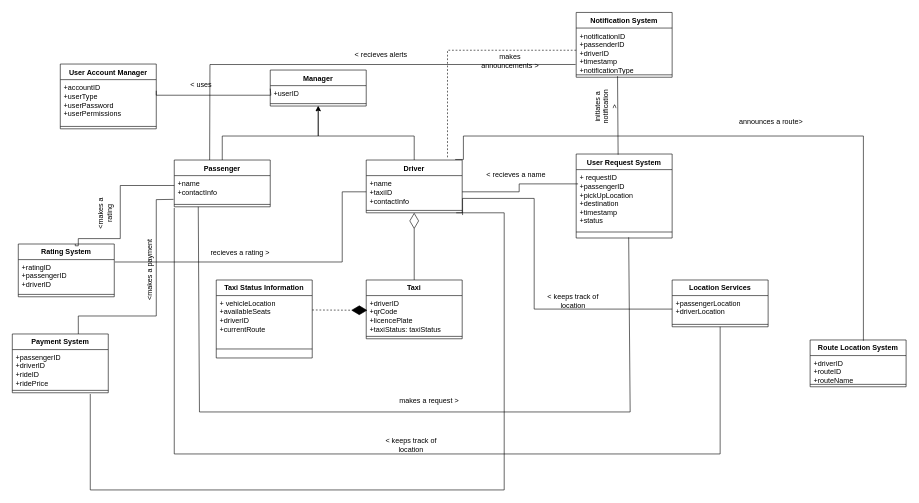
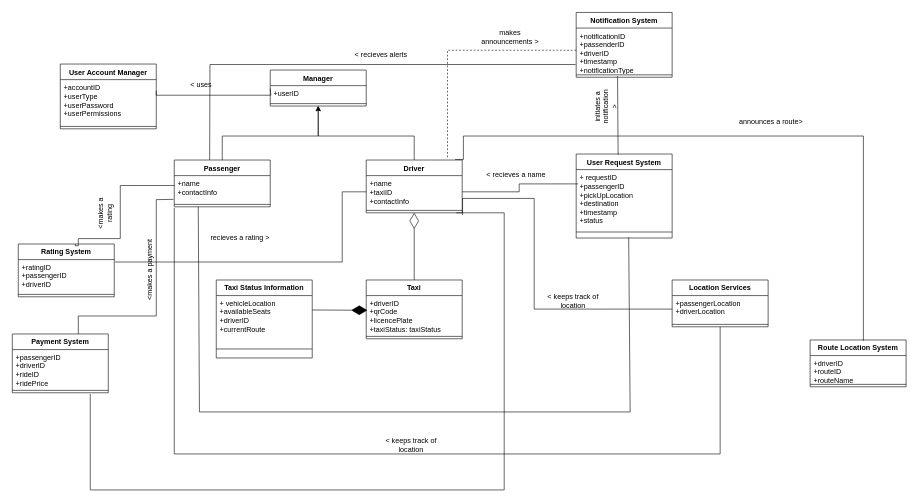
(510, 61) -> (510, 37)
(240, 253) -> (240, 238)
(333, 310) -> (333, 310)
(429, 401) -> none
